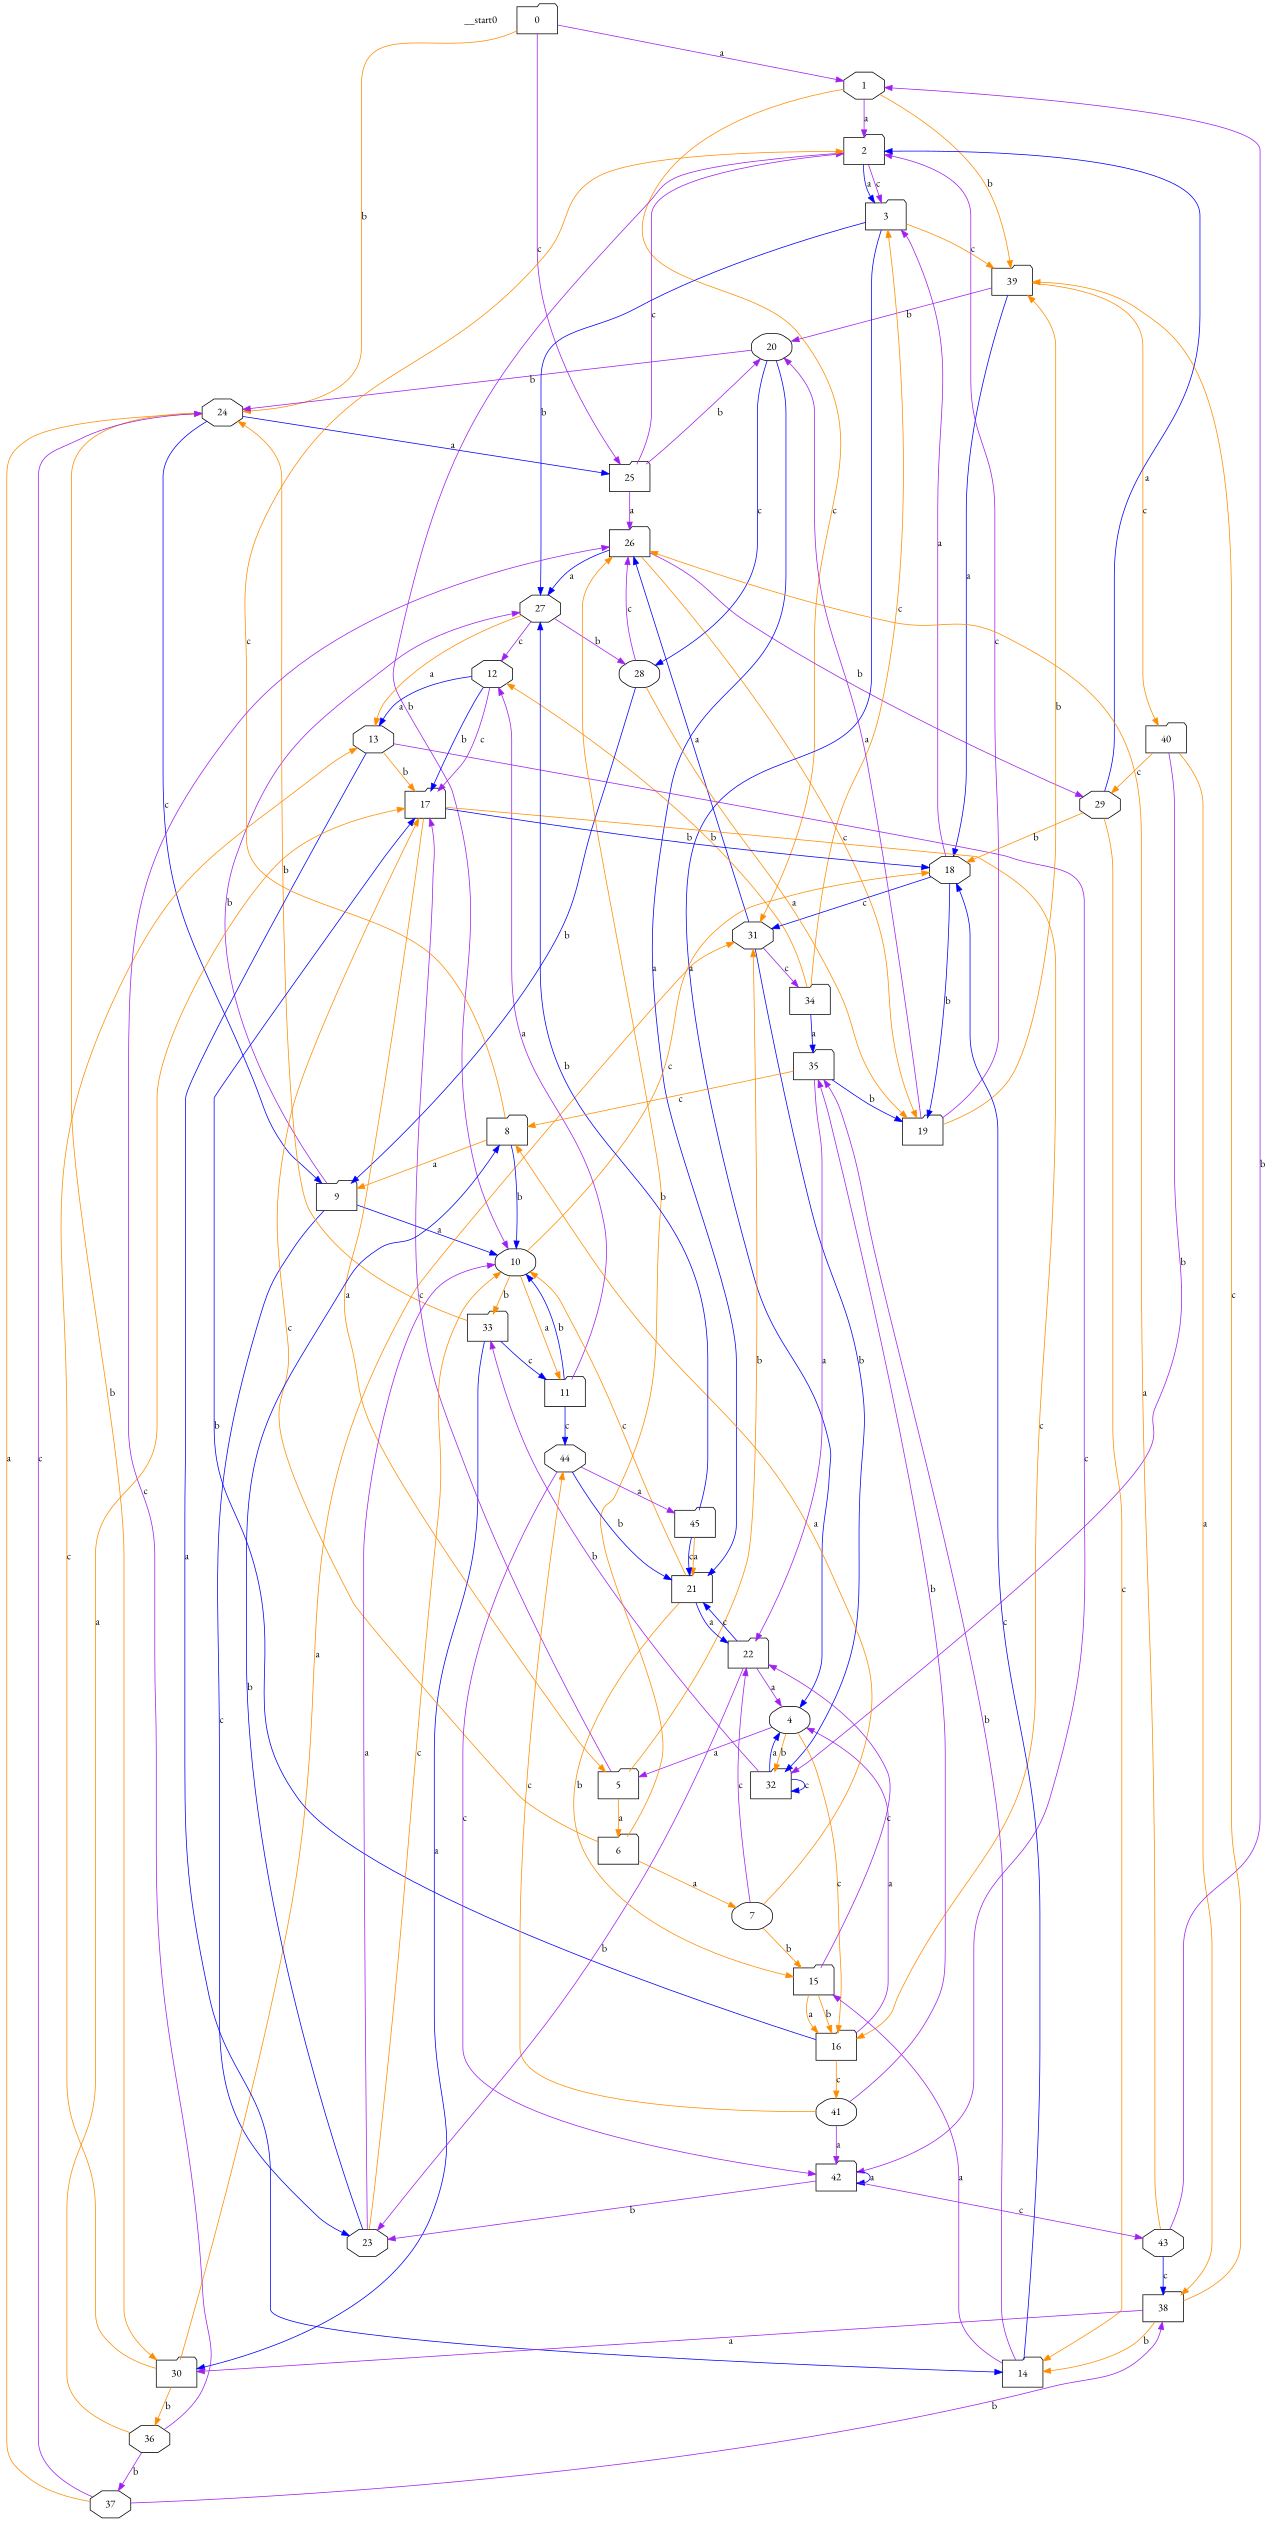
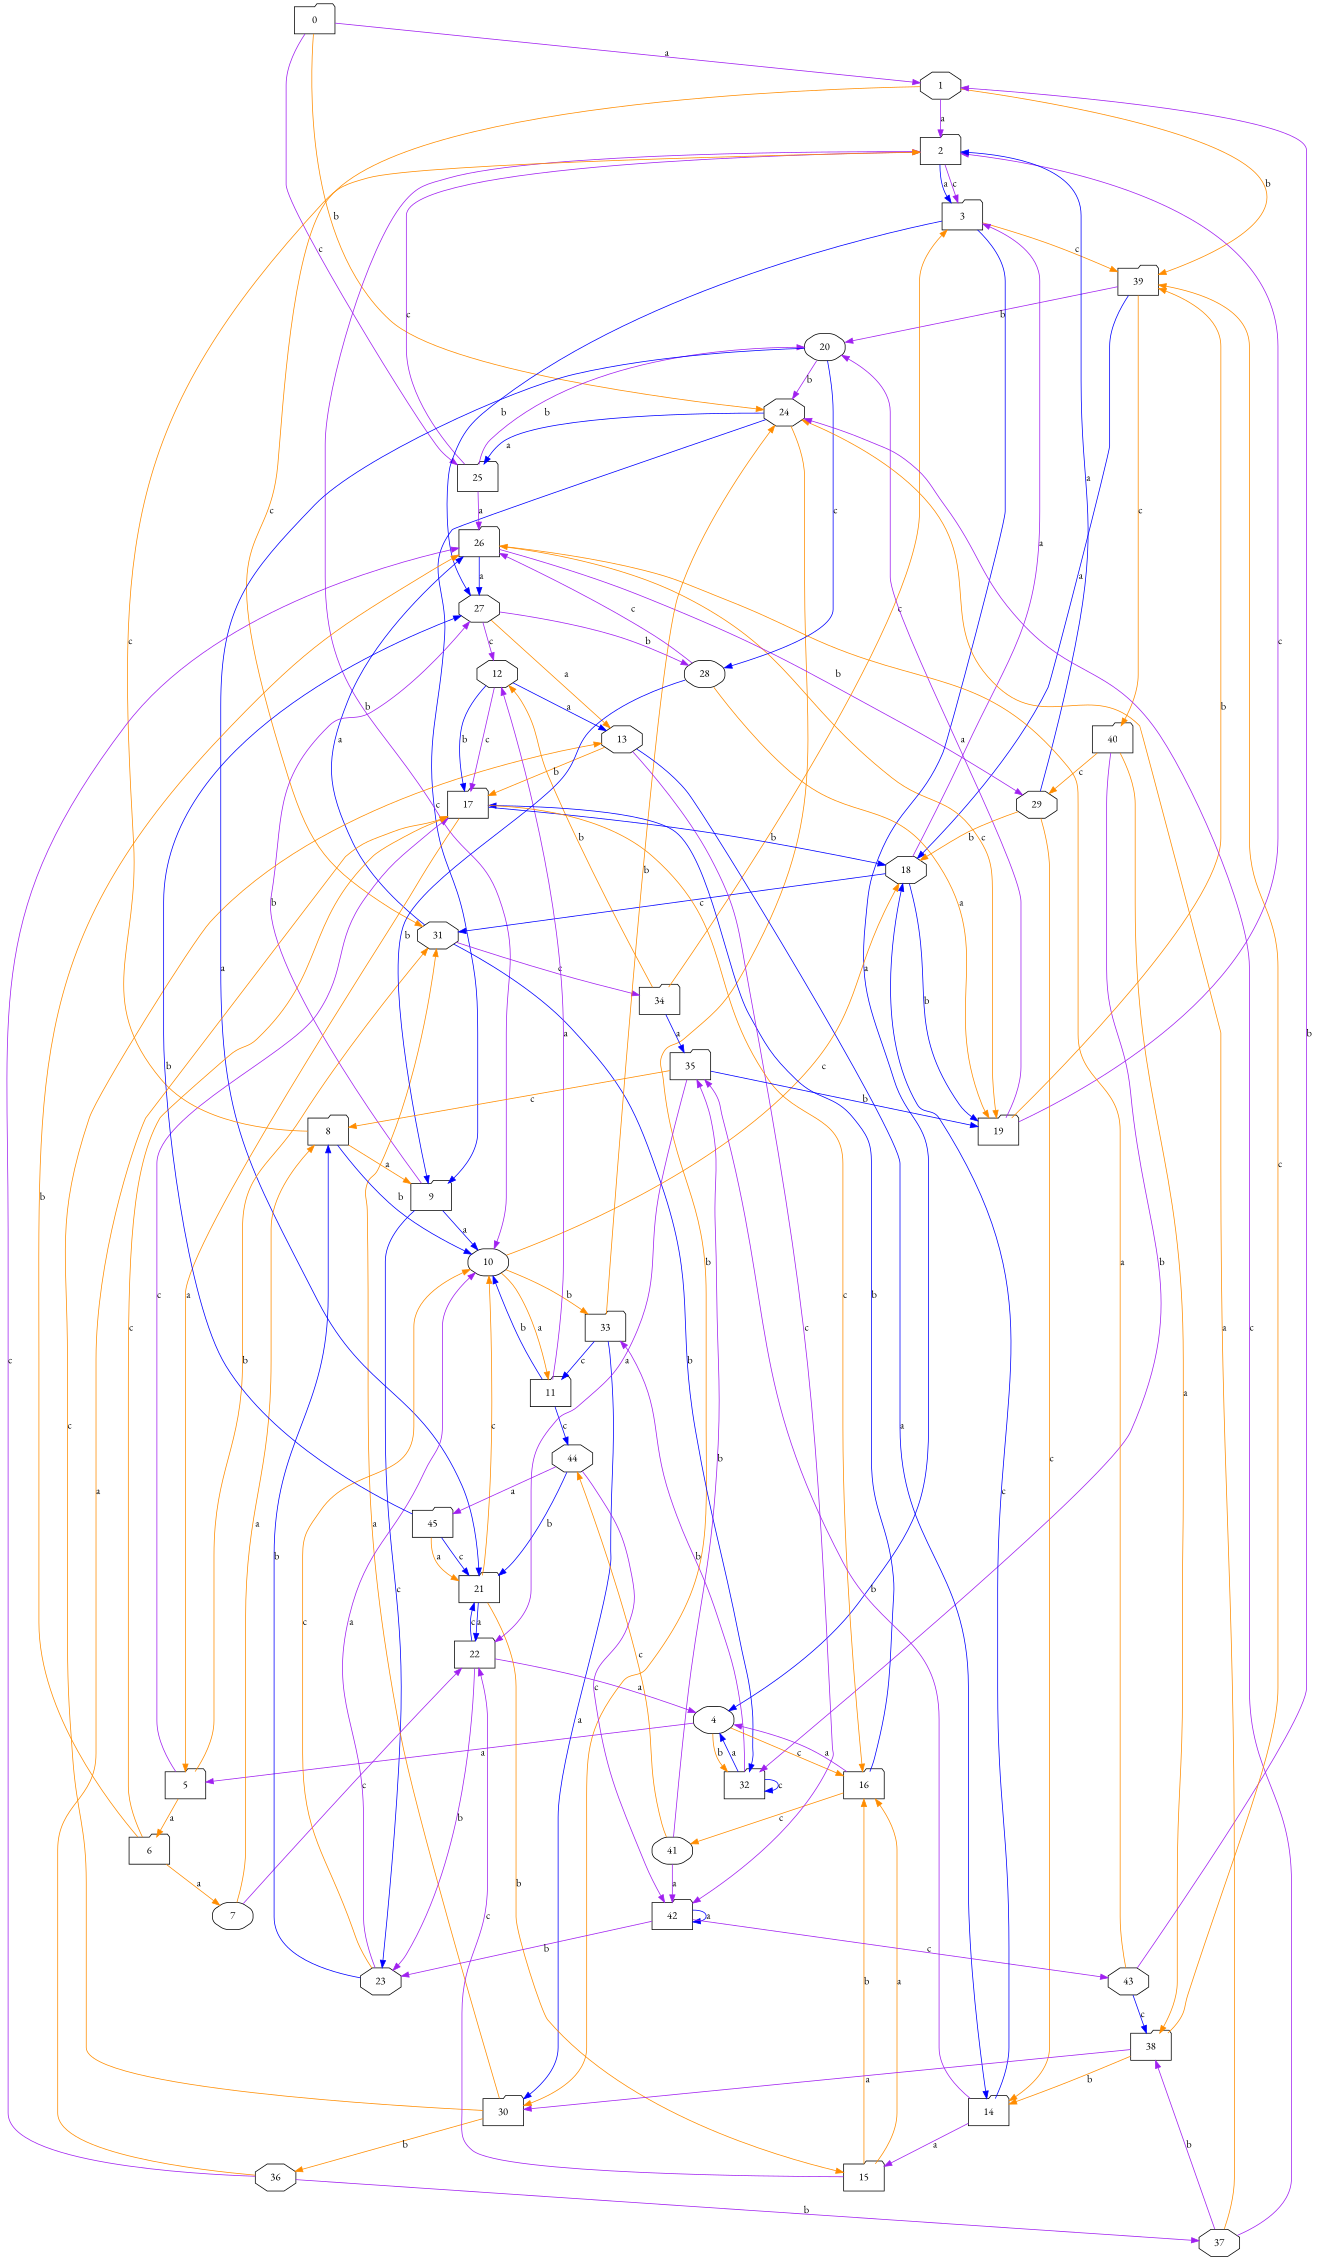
(481, 20) -> none
(780, 1945) -> none
